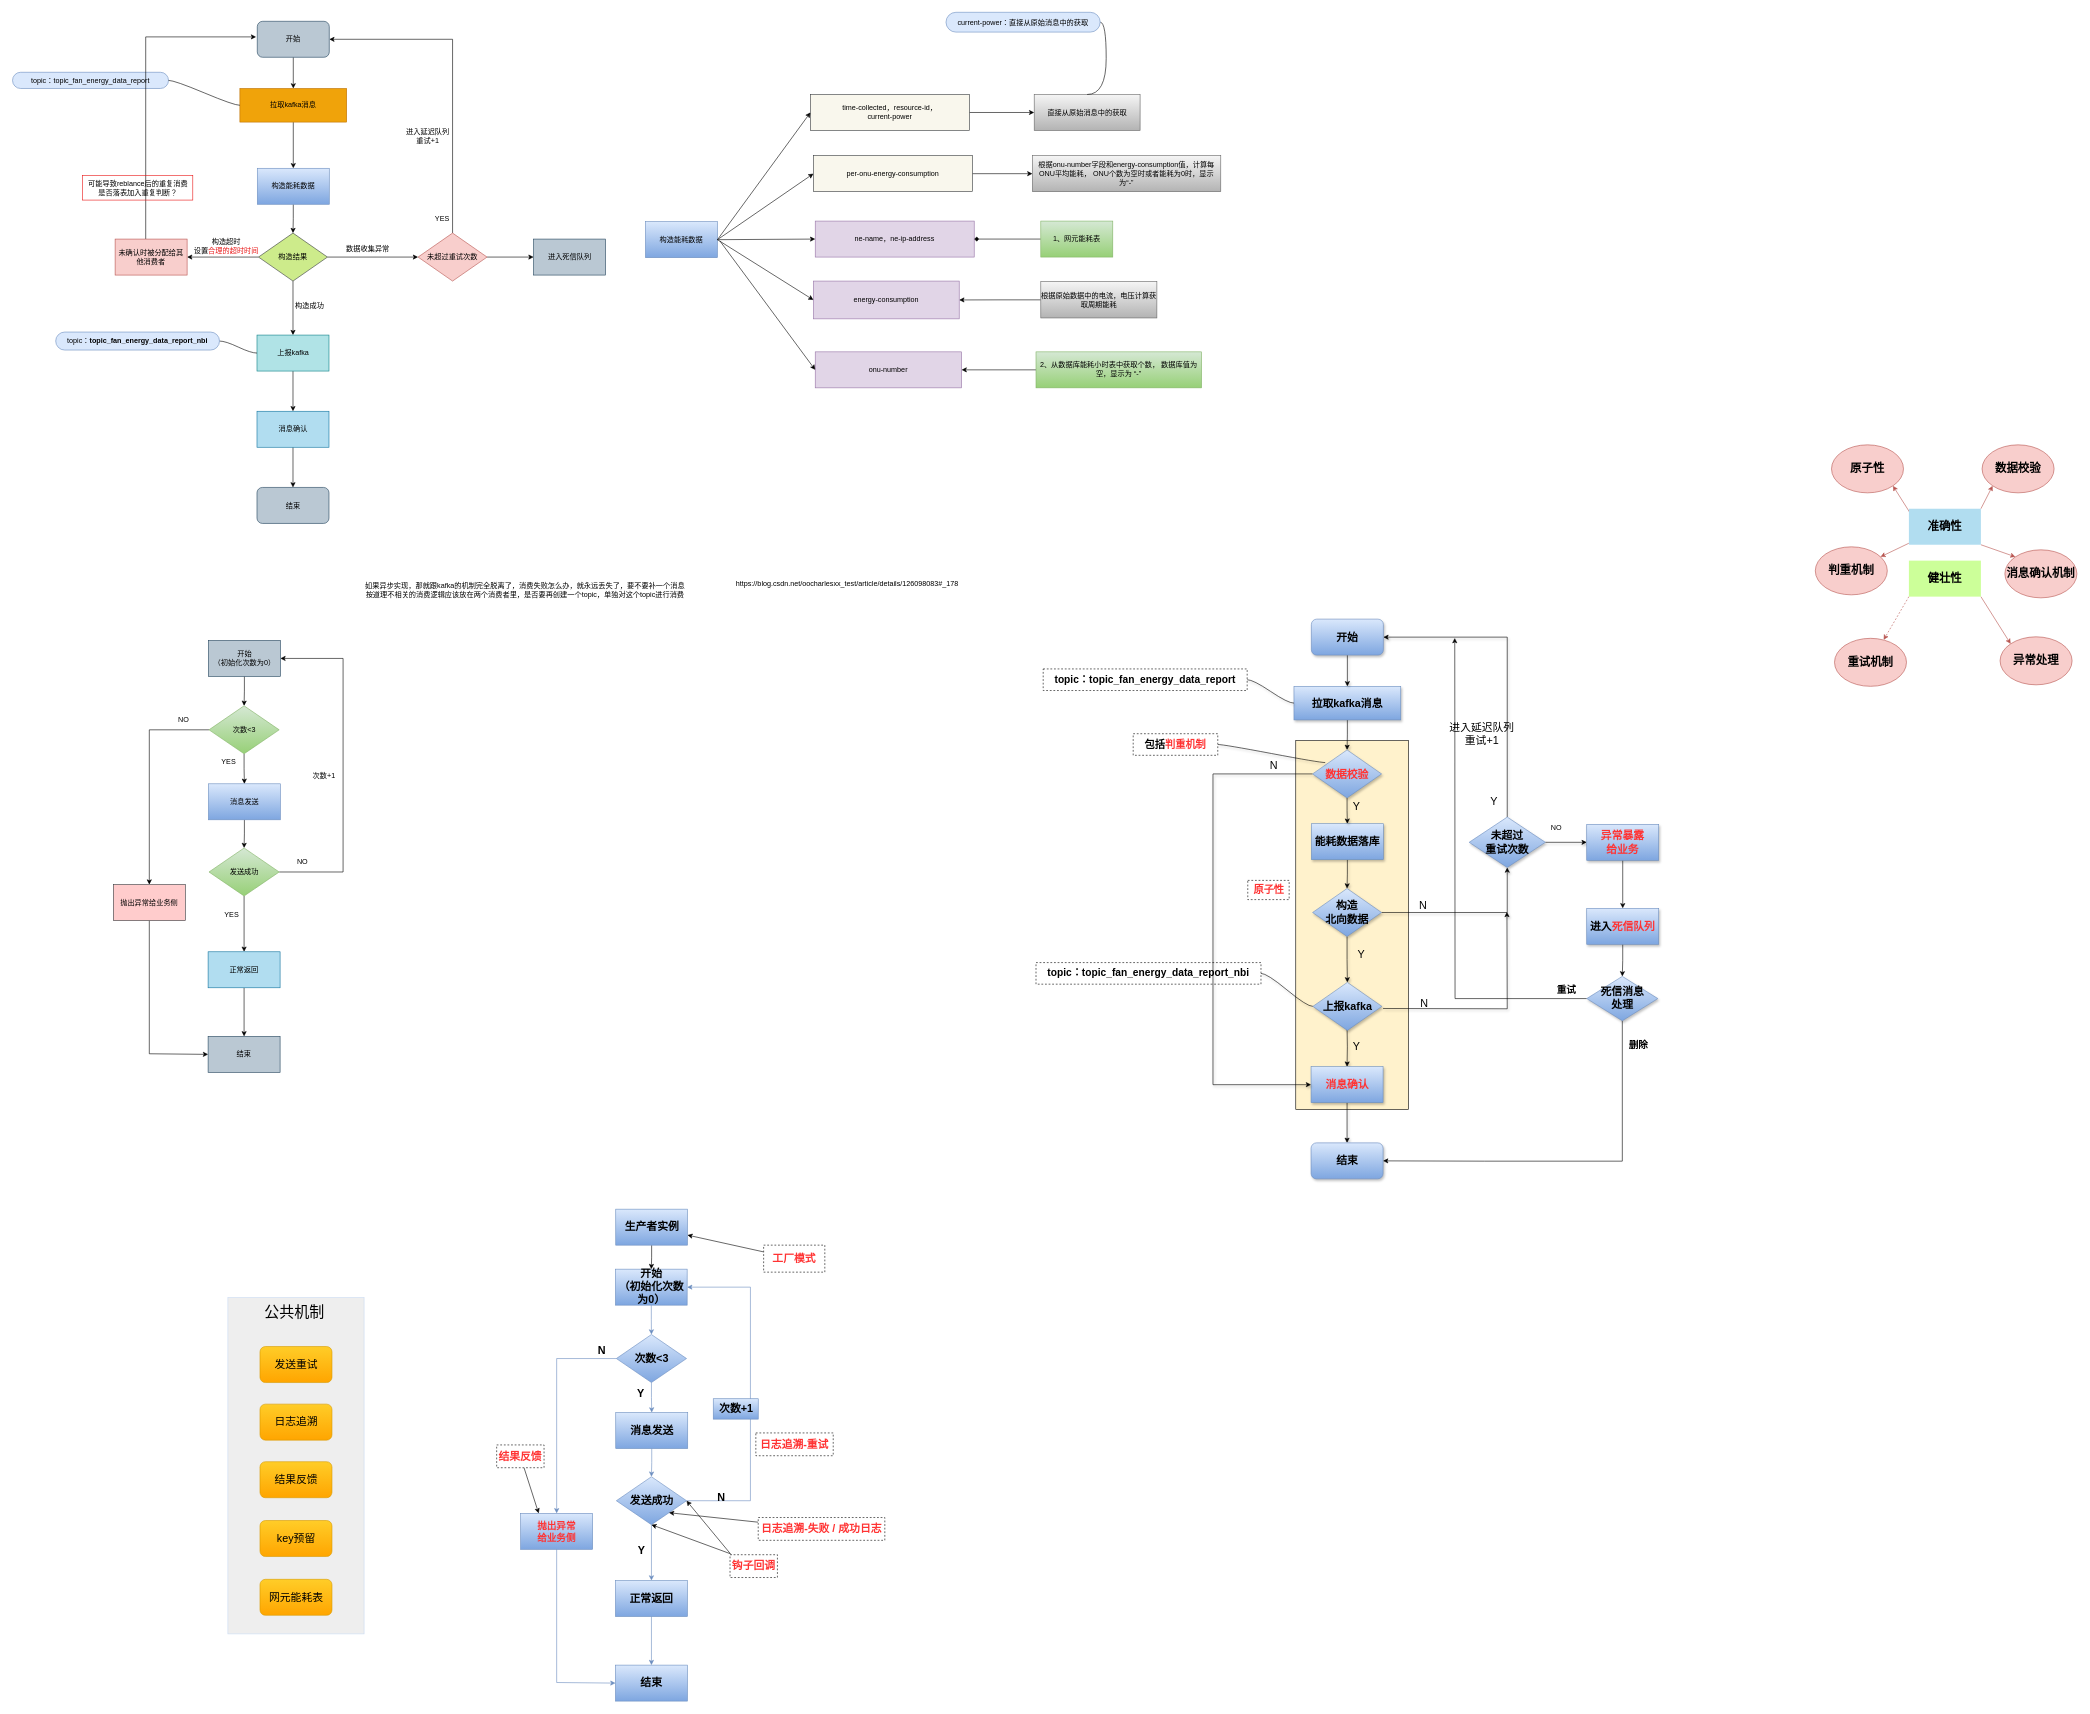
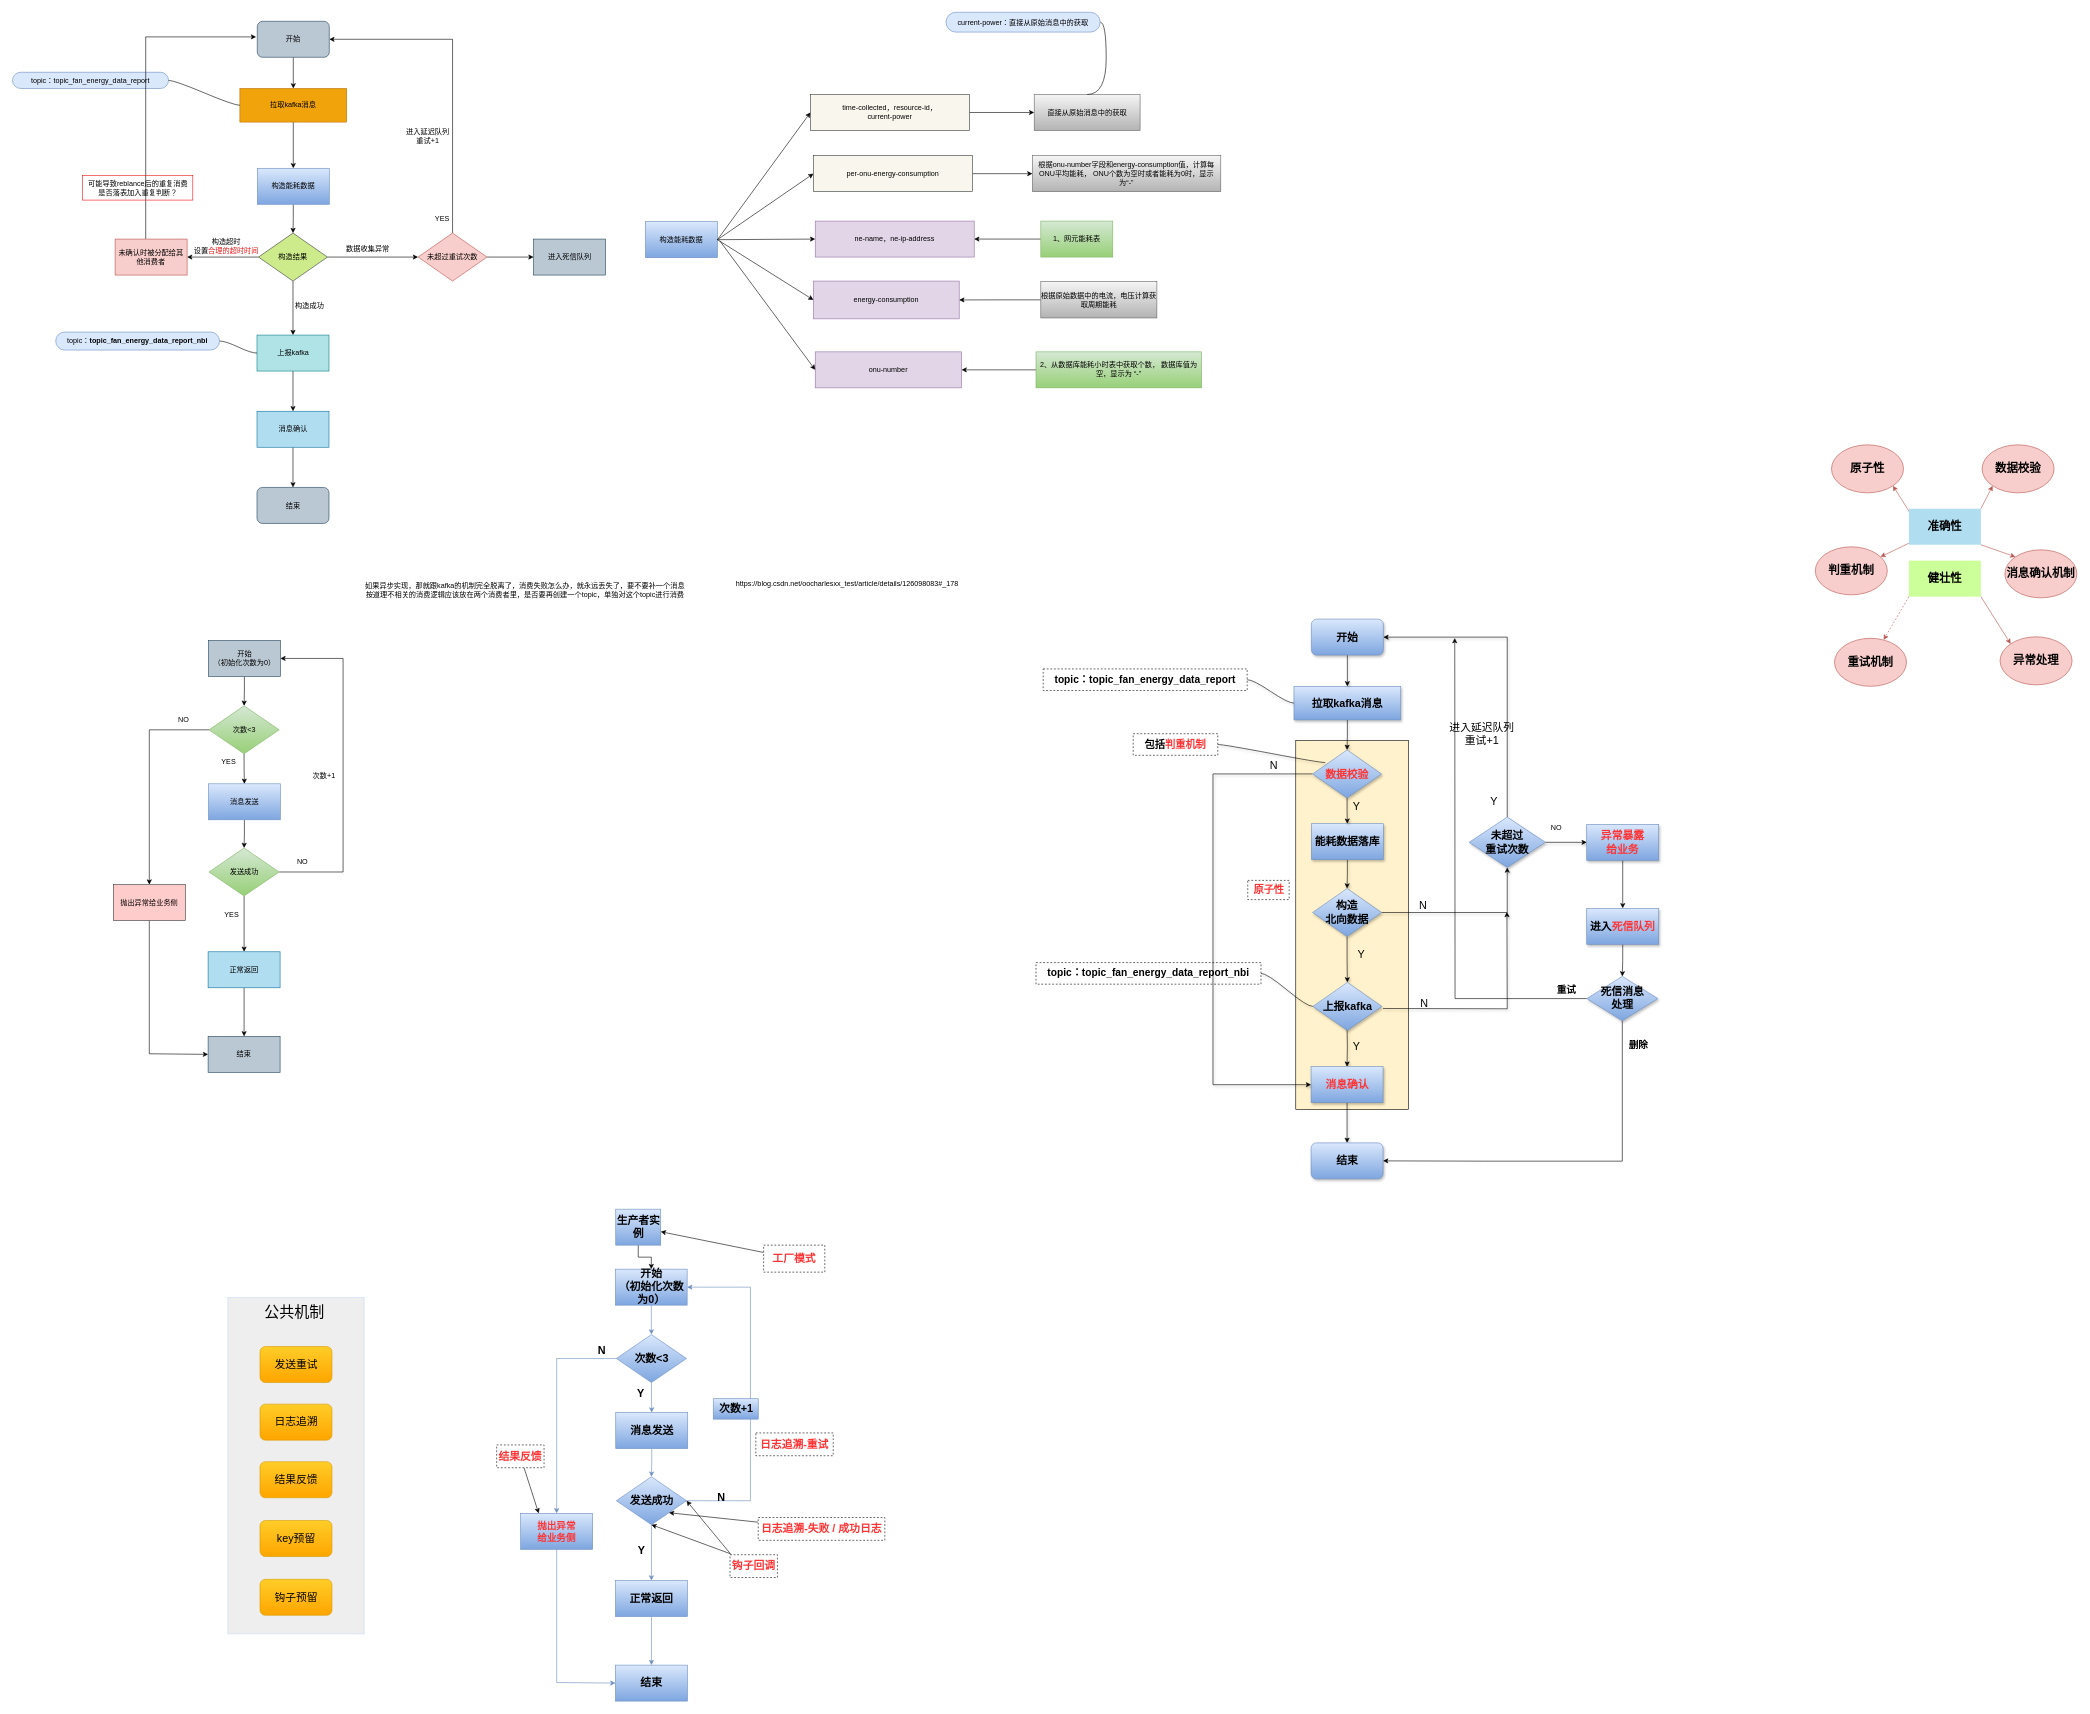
(980, 239) -> (979, 239)
(651, 1227) -> (638, 1227)
(296, 1598) -> (296, 1598)
